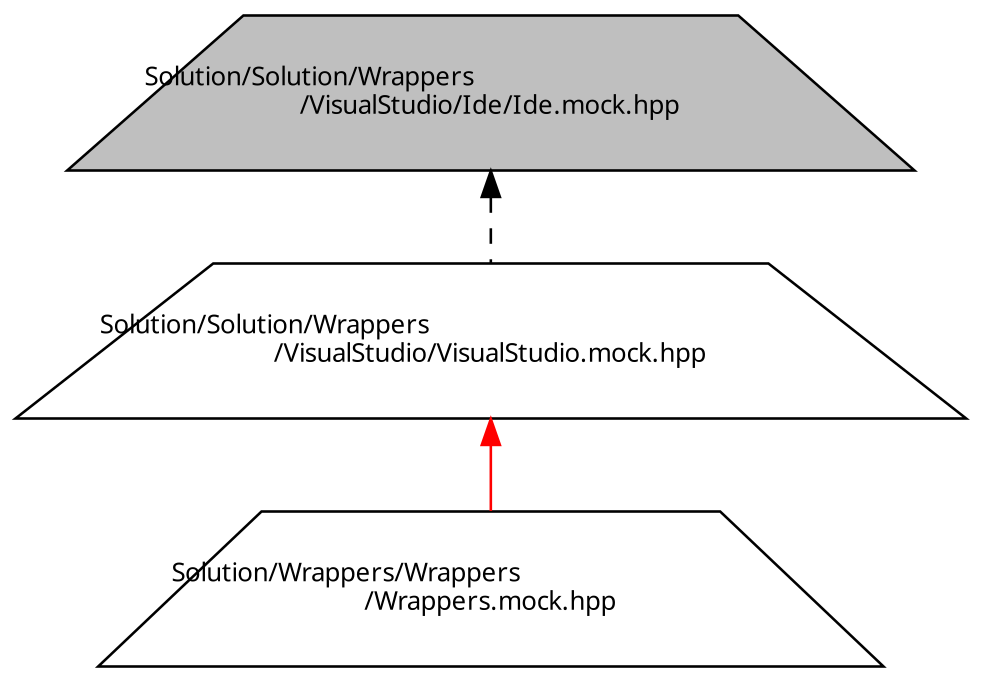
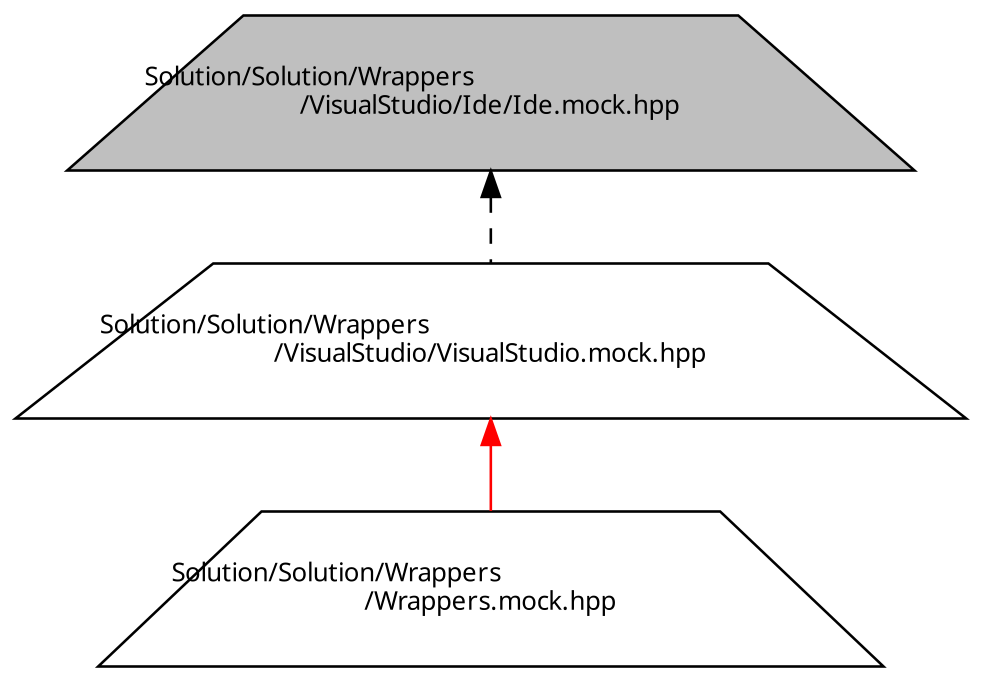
(491, 589) -> (491, 589)
